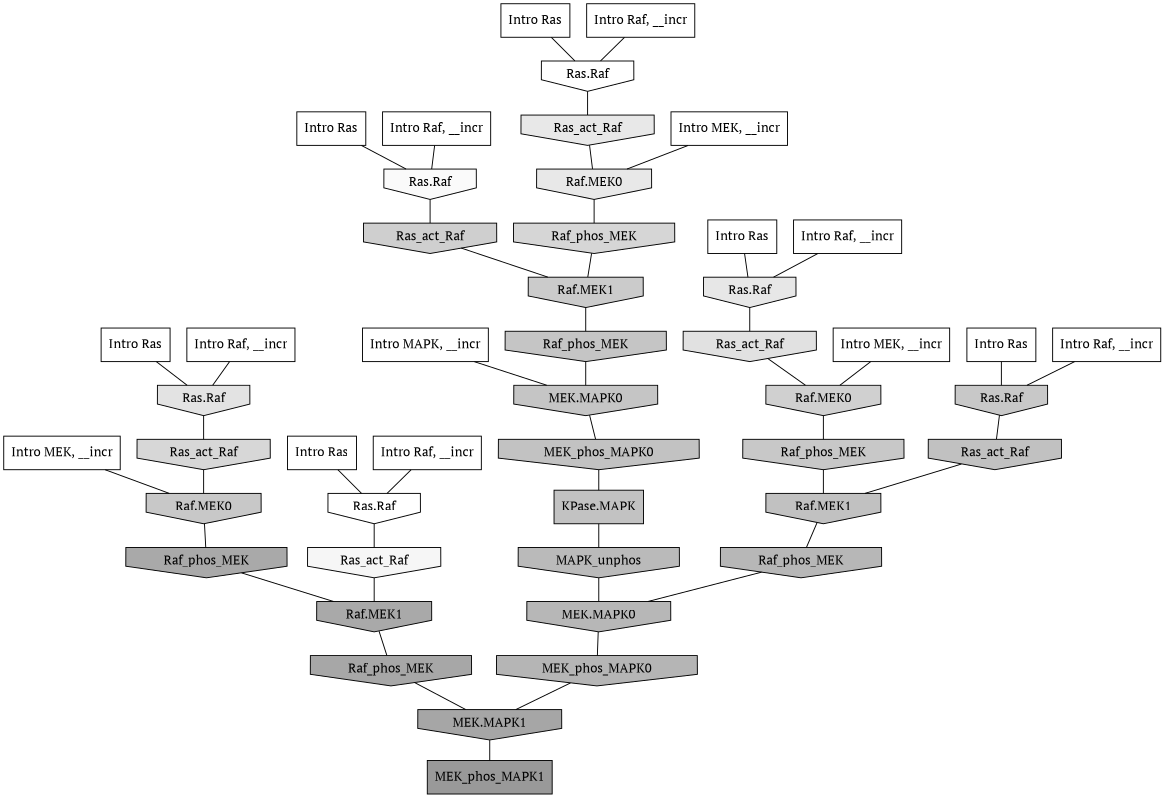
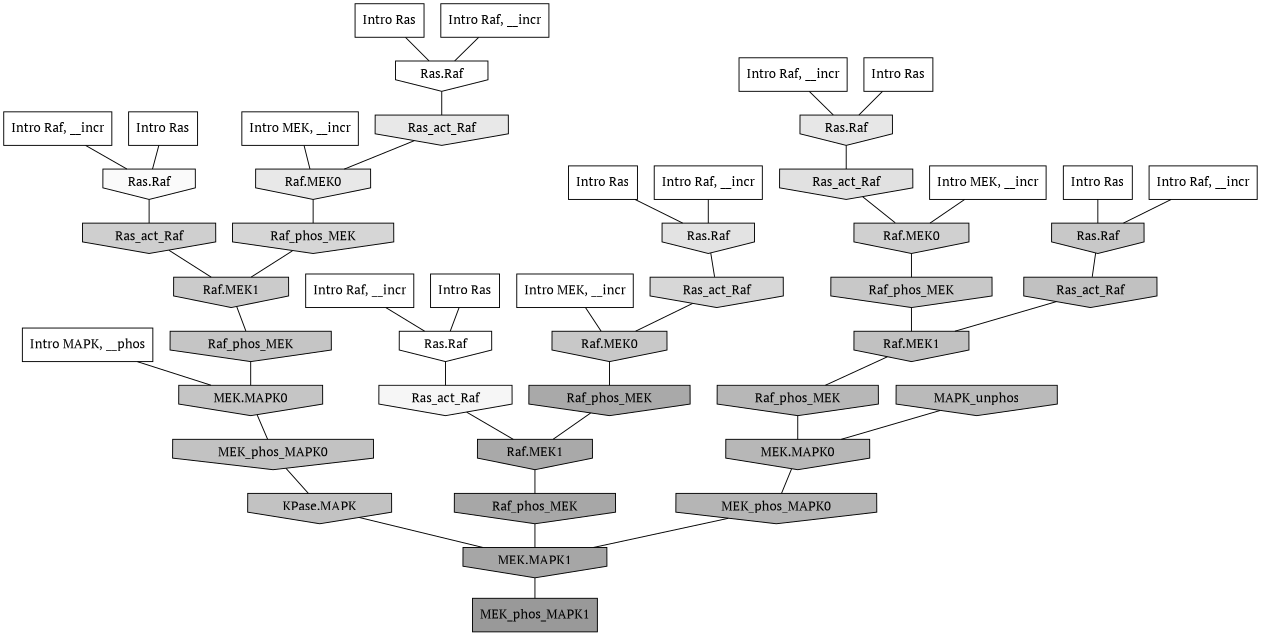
(425, 345) -> (88, 345)
(599, 507) -> (320, 507)
(599, 536) -> (421, 532)
